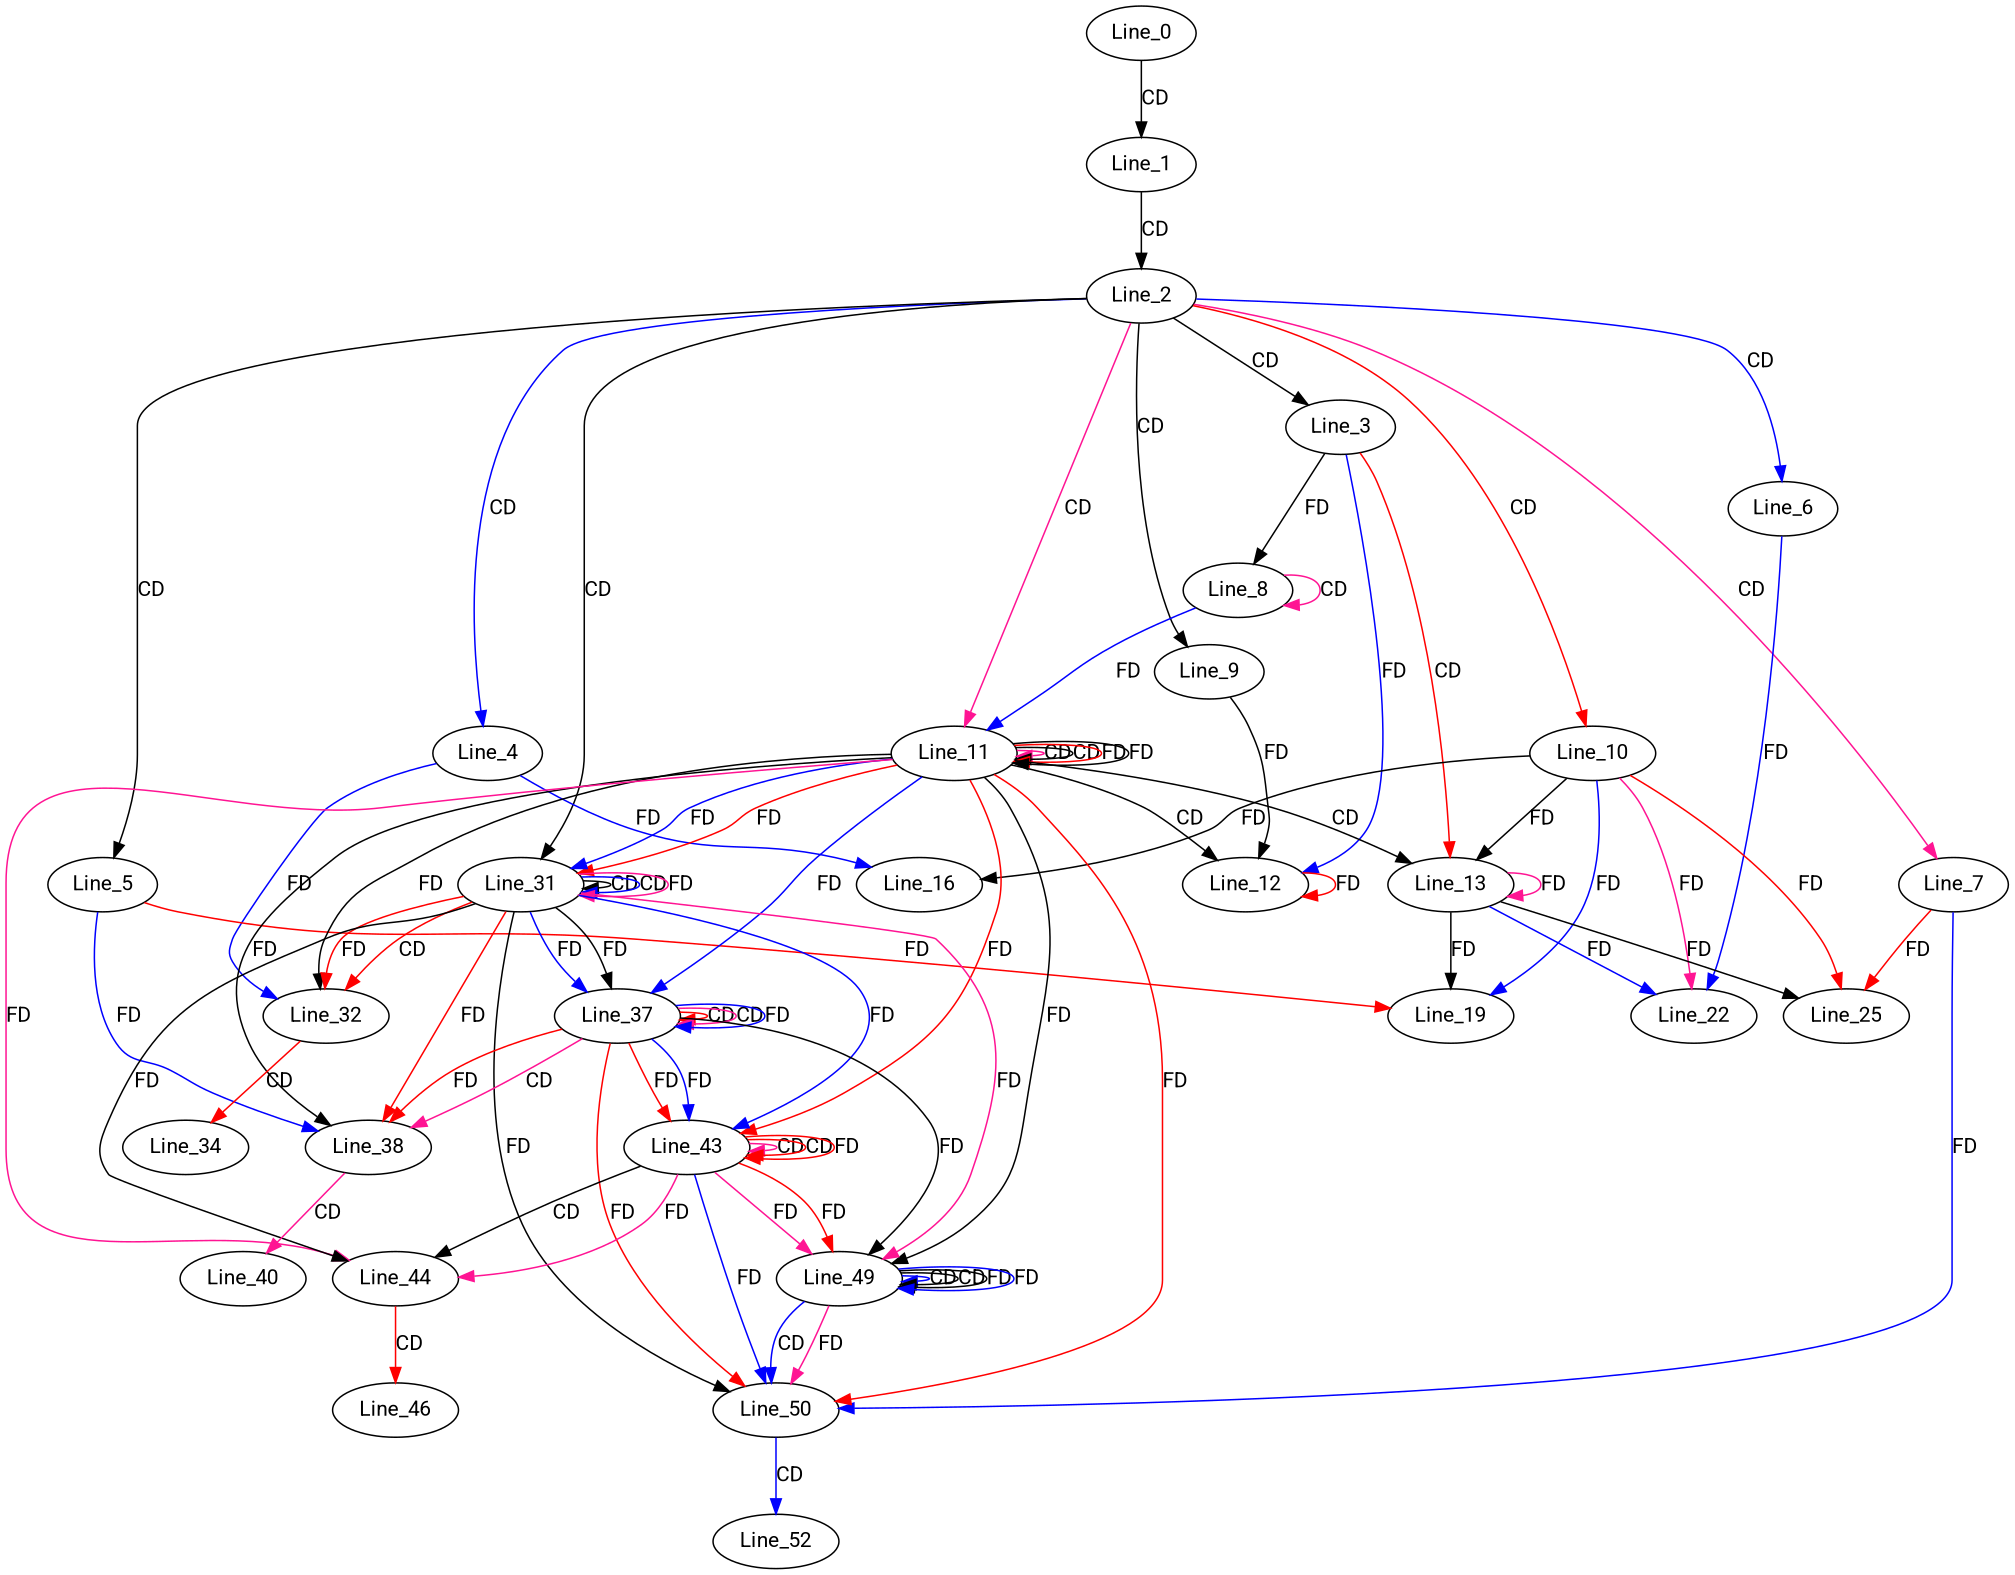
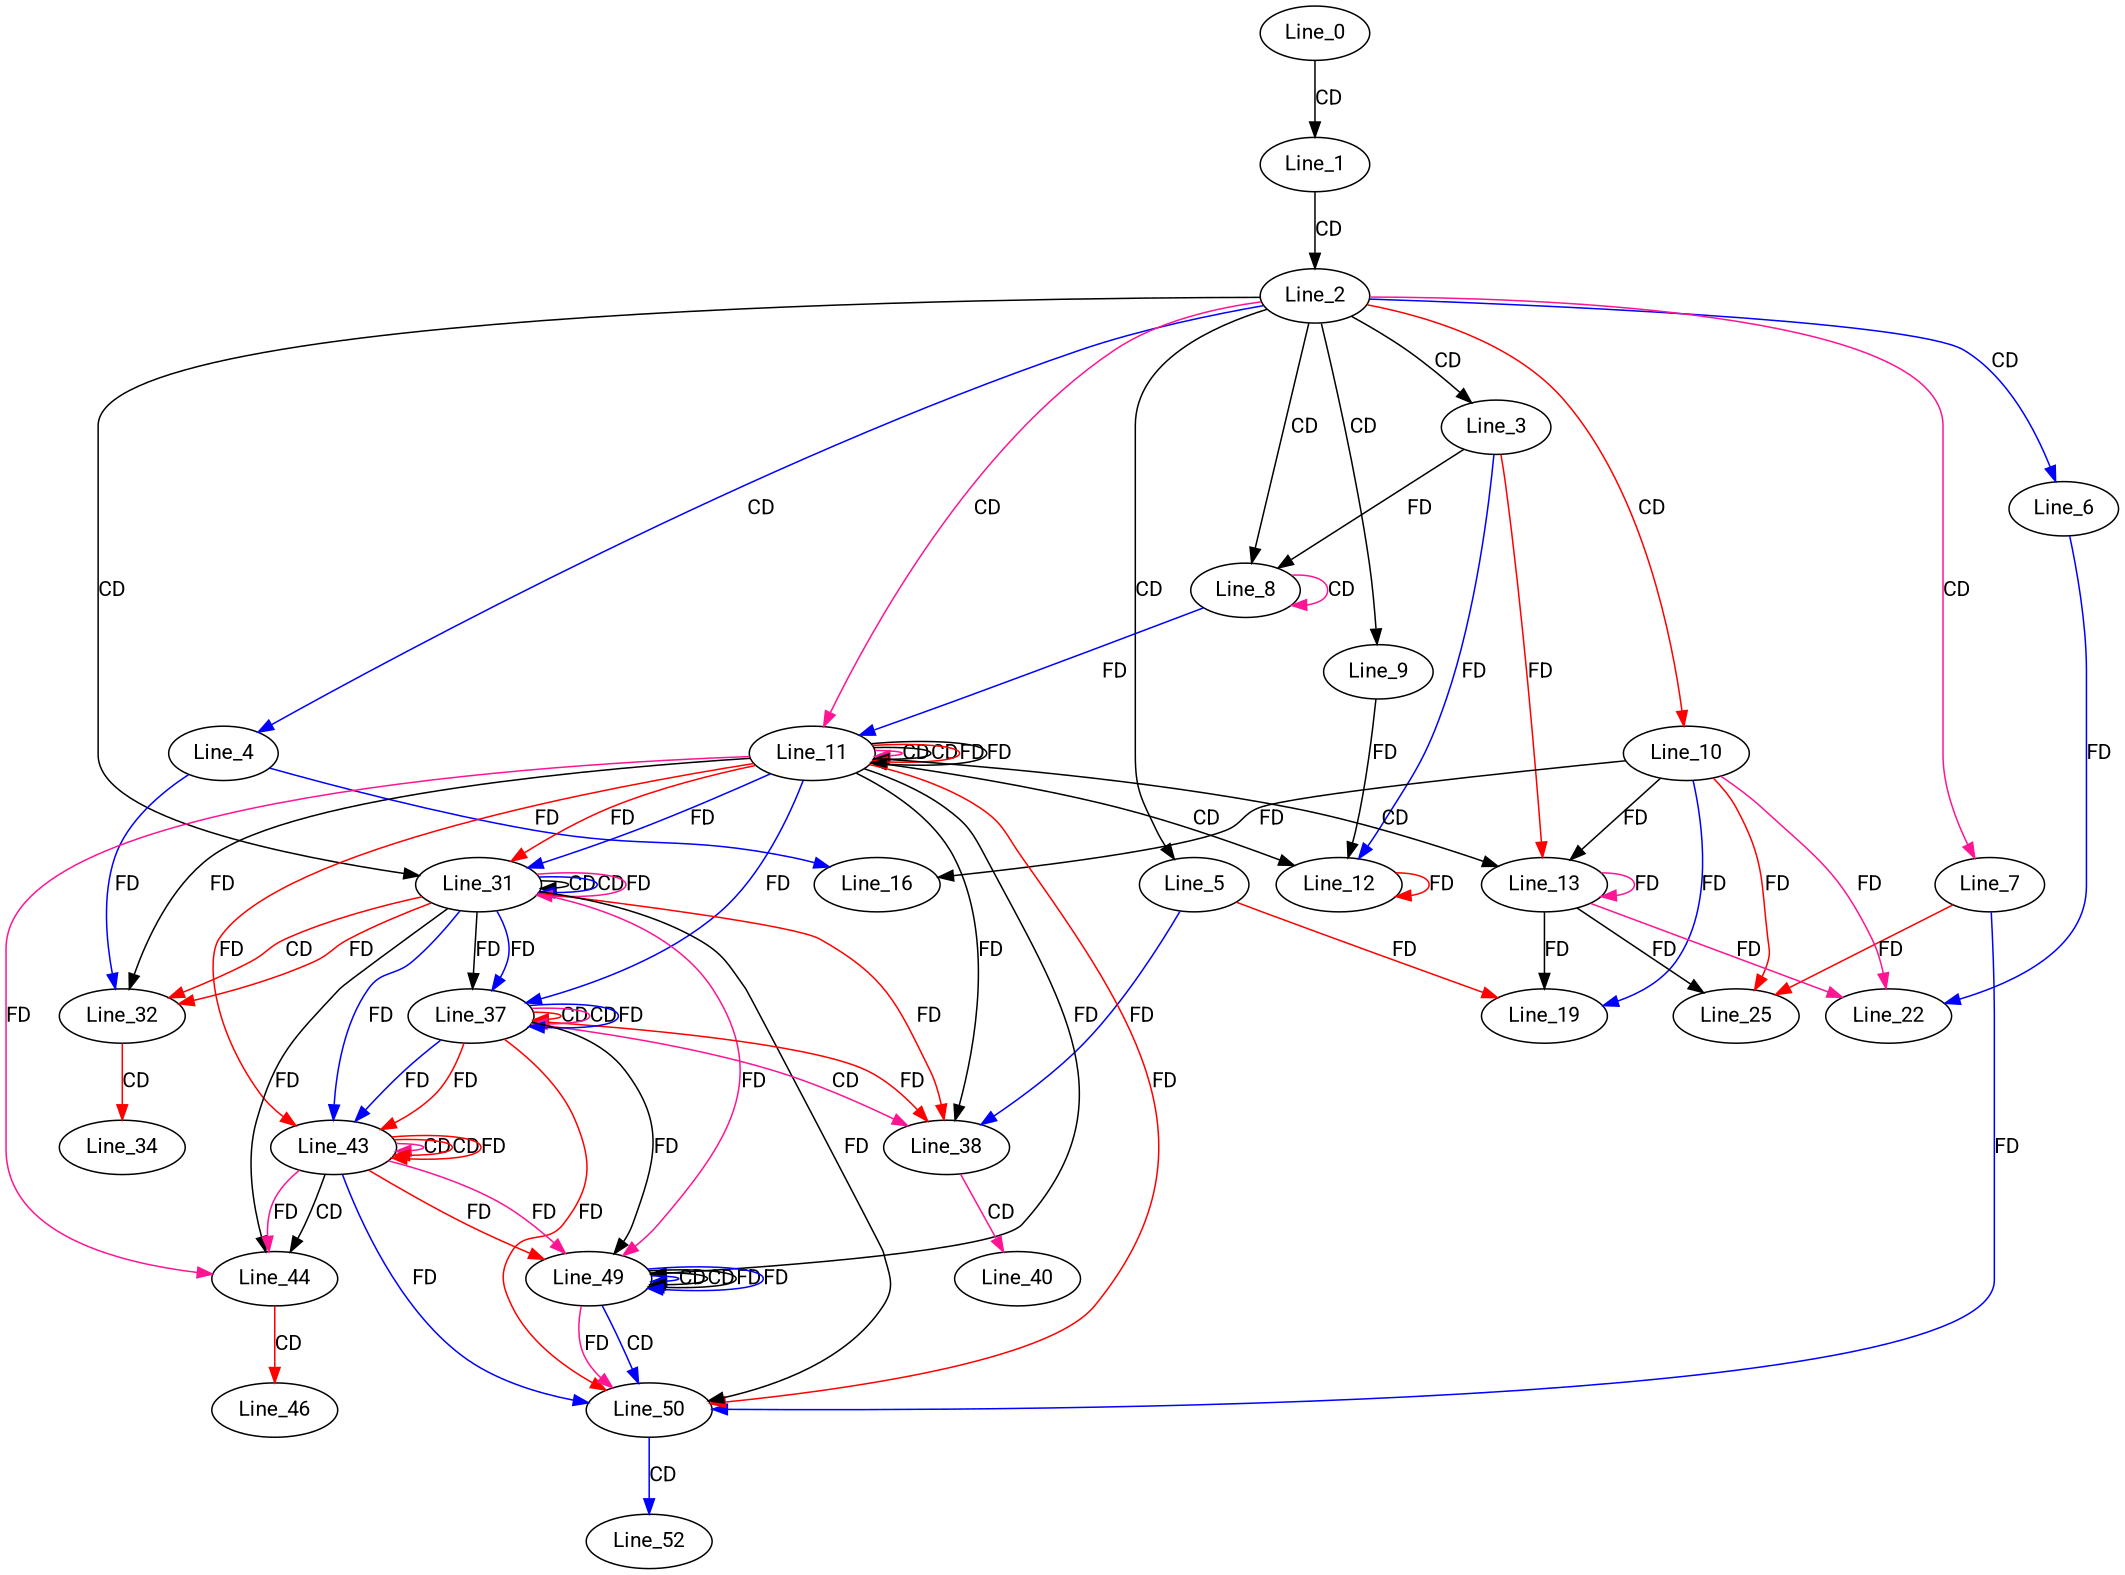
none -> (1282, 436)
(1449, 672) -> (1541, 672)
(1570, 949) -> (1710, 948)
